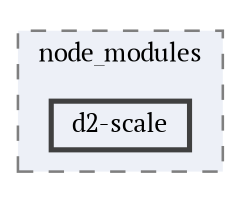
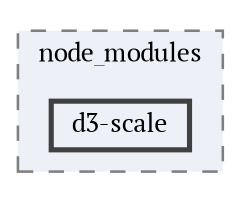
(120, 125) -> (120, 125)
